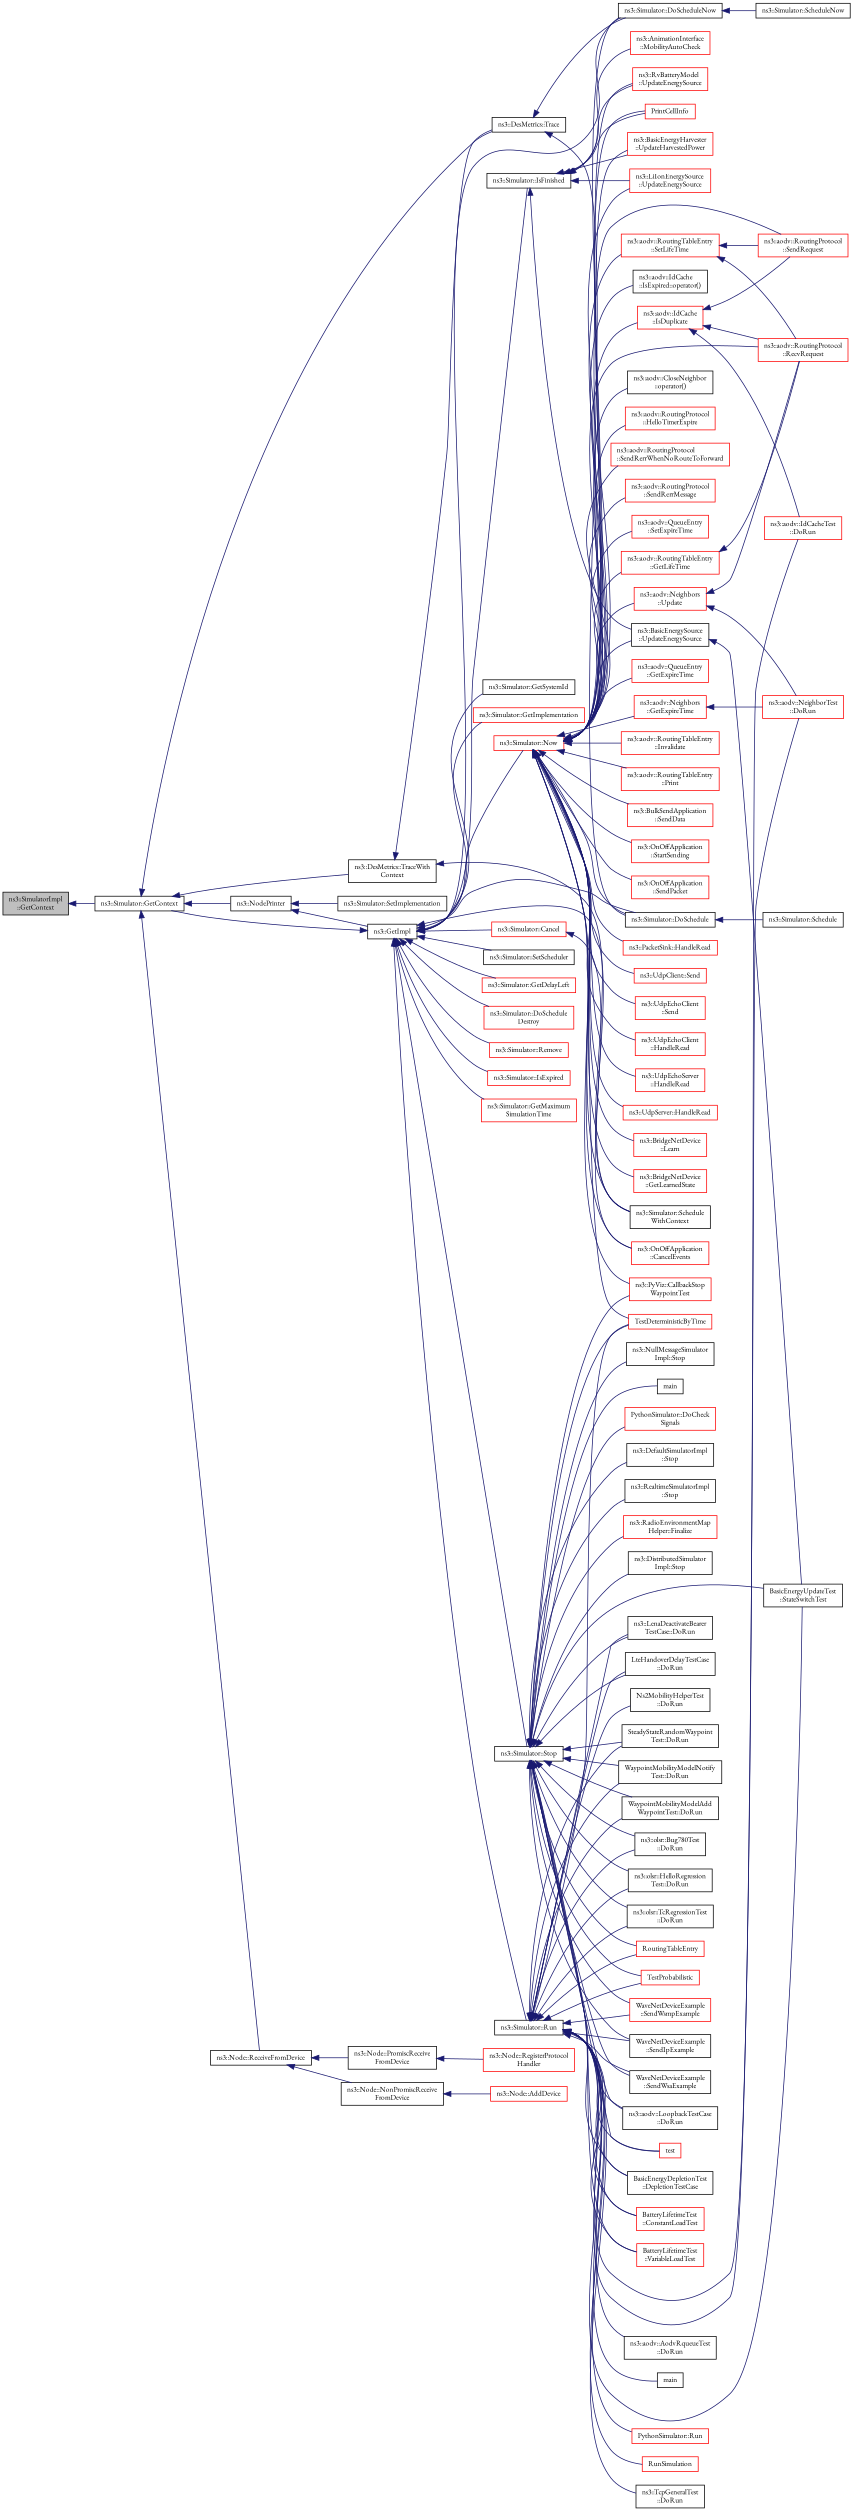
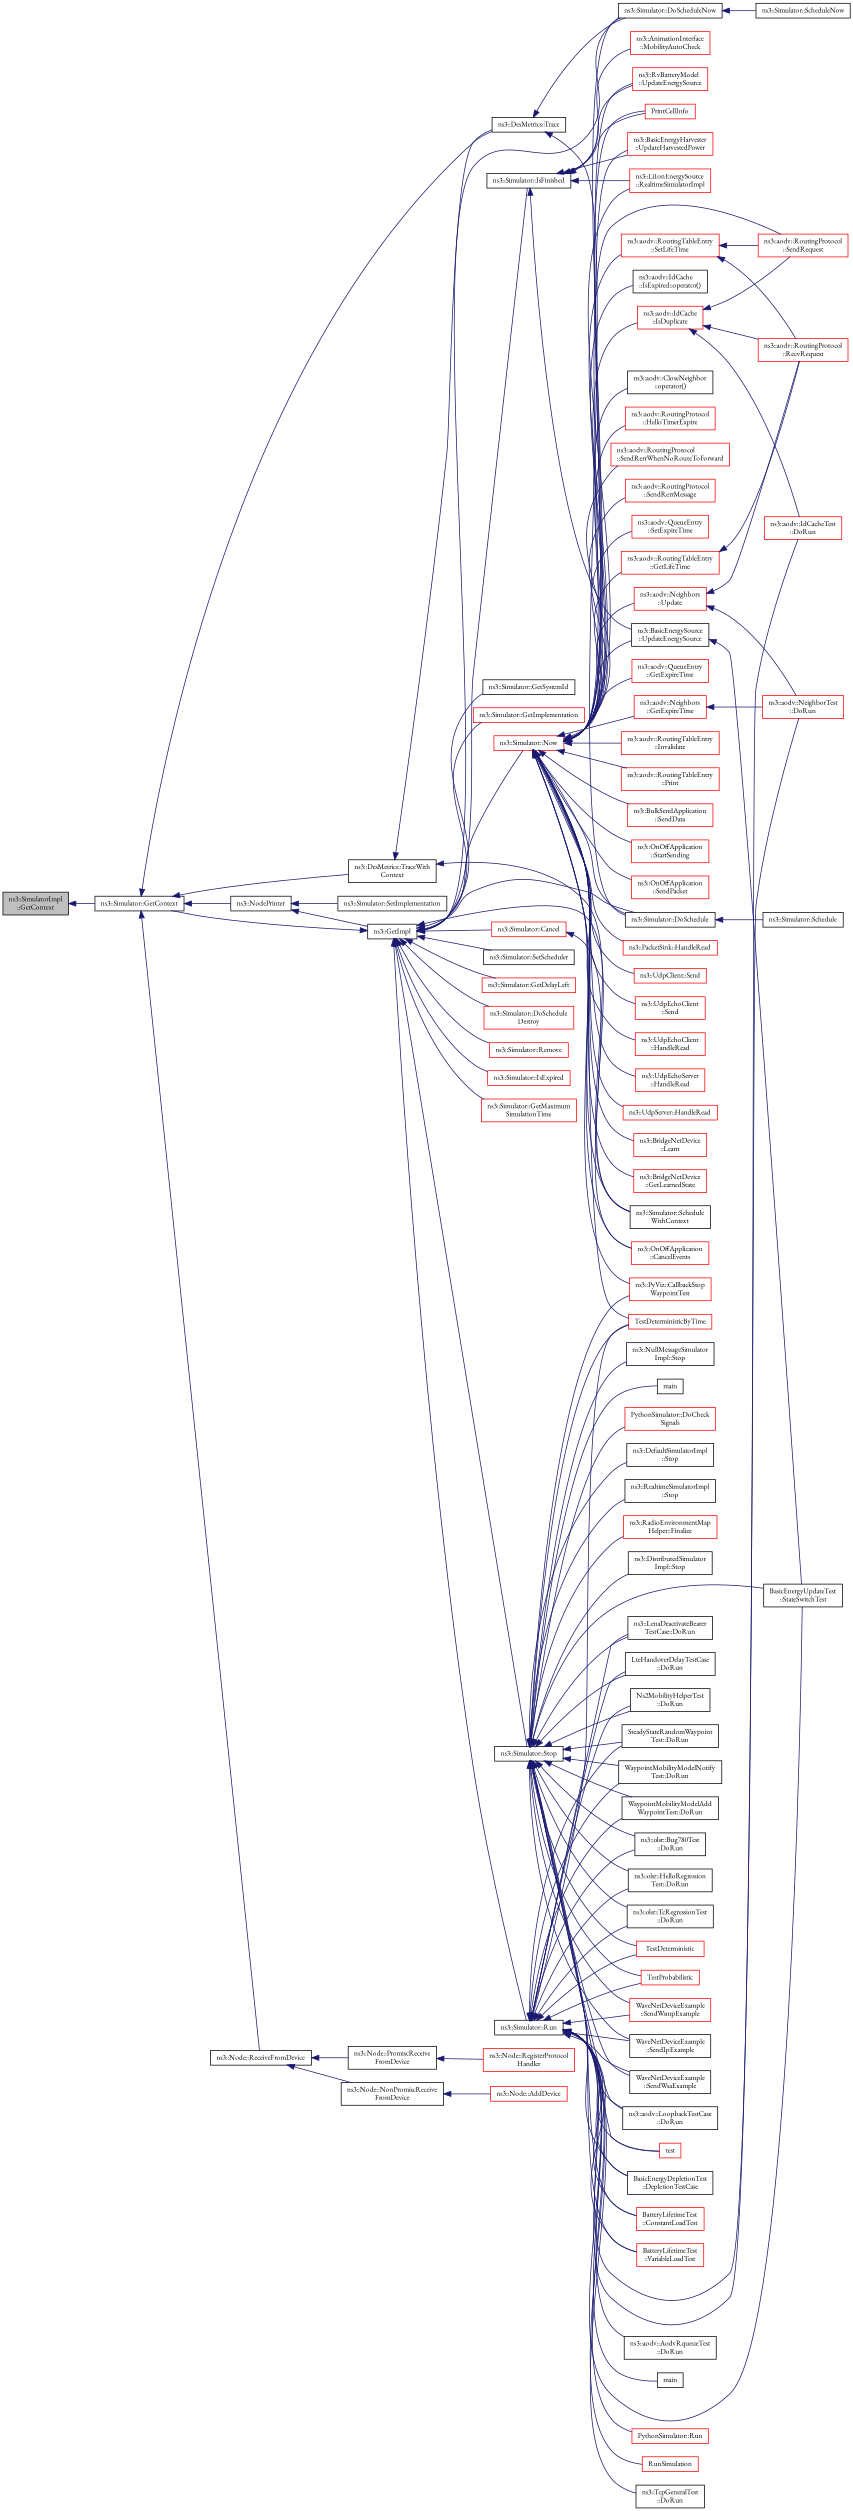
(670, 181) -> (670, 181)
(606, 374) -> none
none -> (580, 1730)
(670, 1949) -> (670, 1949)
